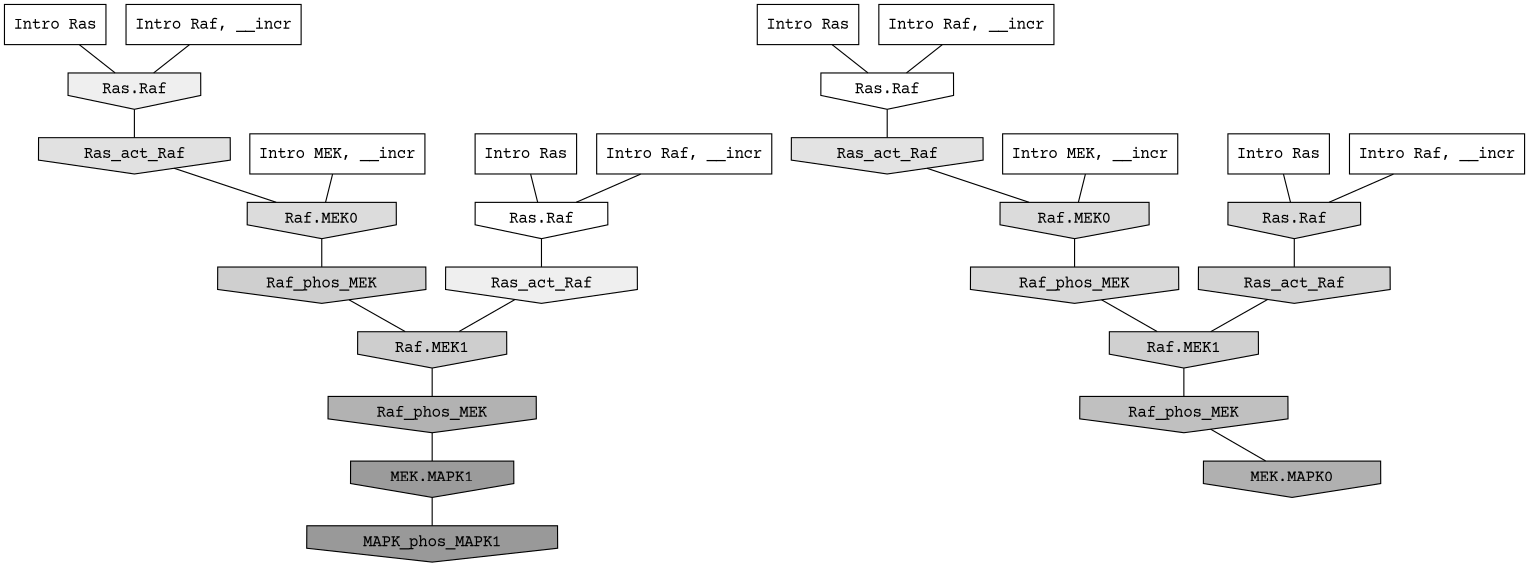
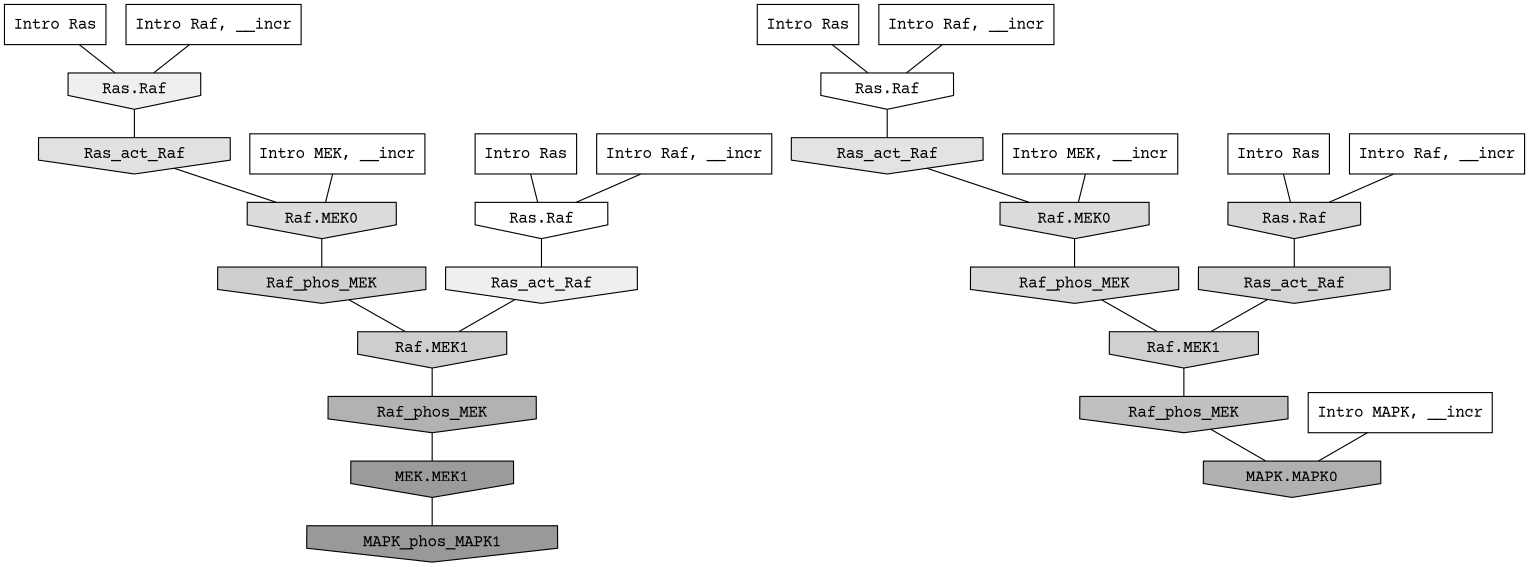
none -> (1400, 413)
(432, 477) -> (432, 477)
(1292, 477) -> (1292, 477)
